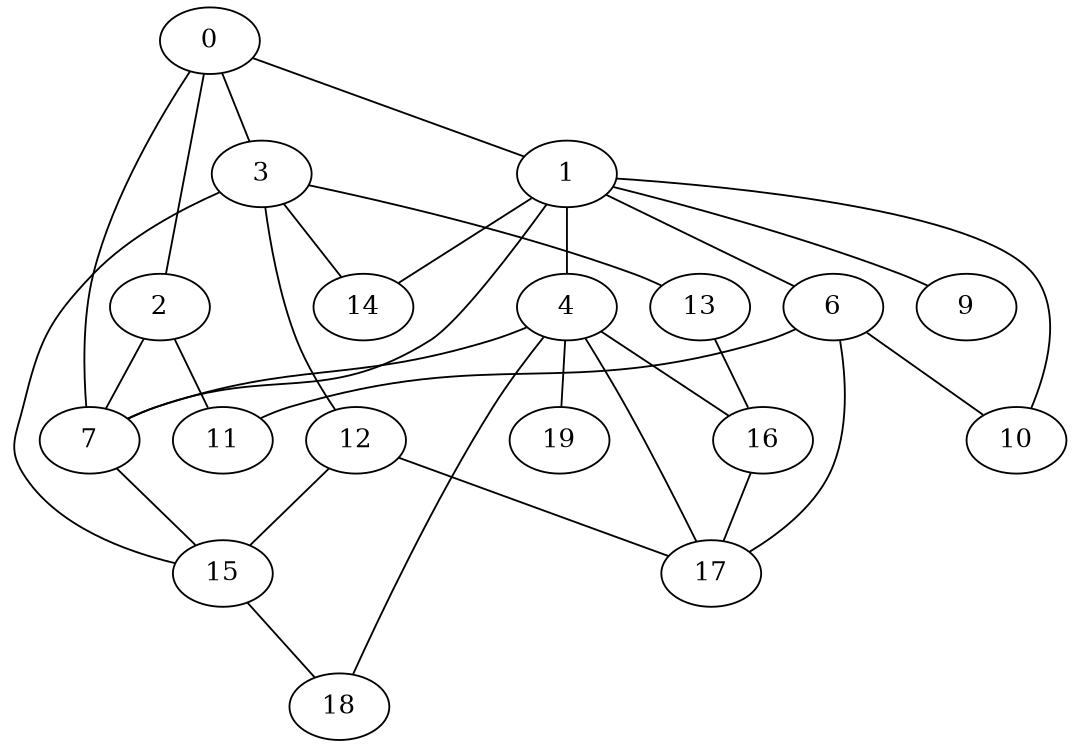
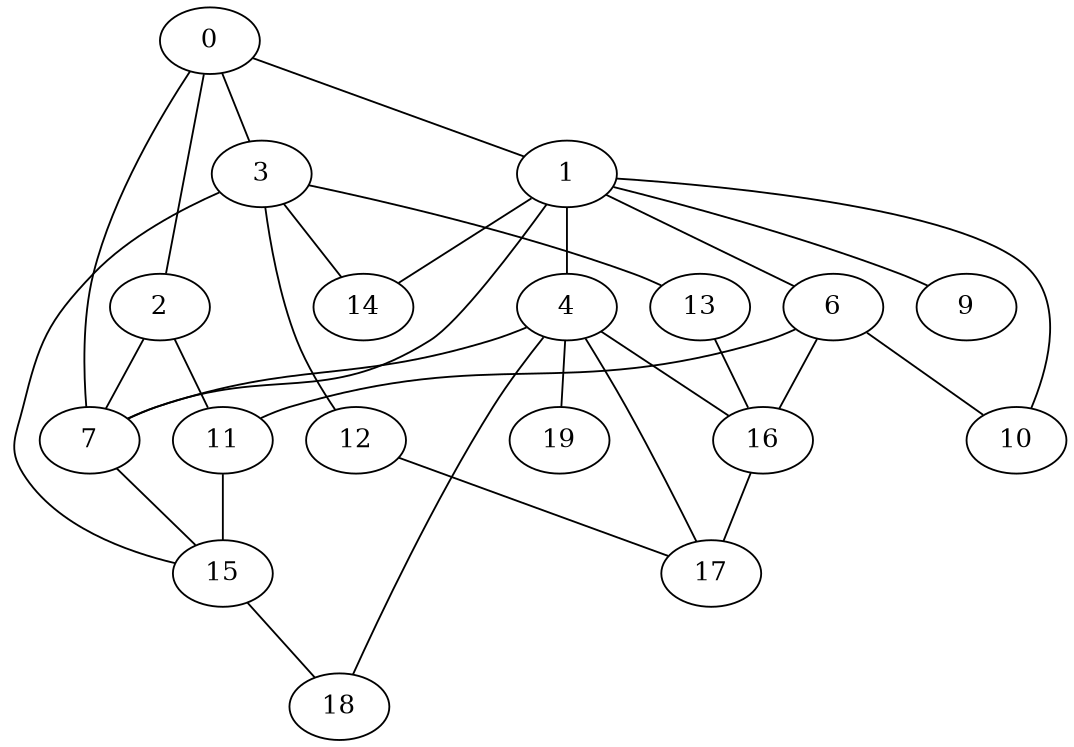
(834, 463) -> (798, 374)
(290, 507) -> (223, 507)
